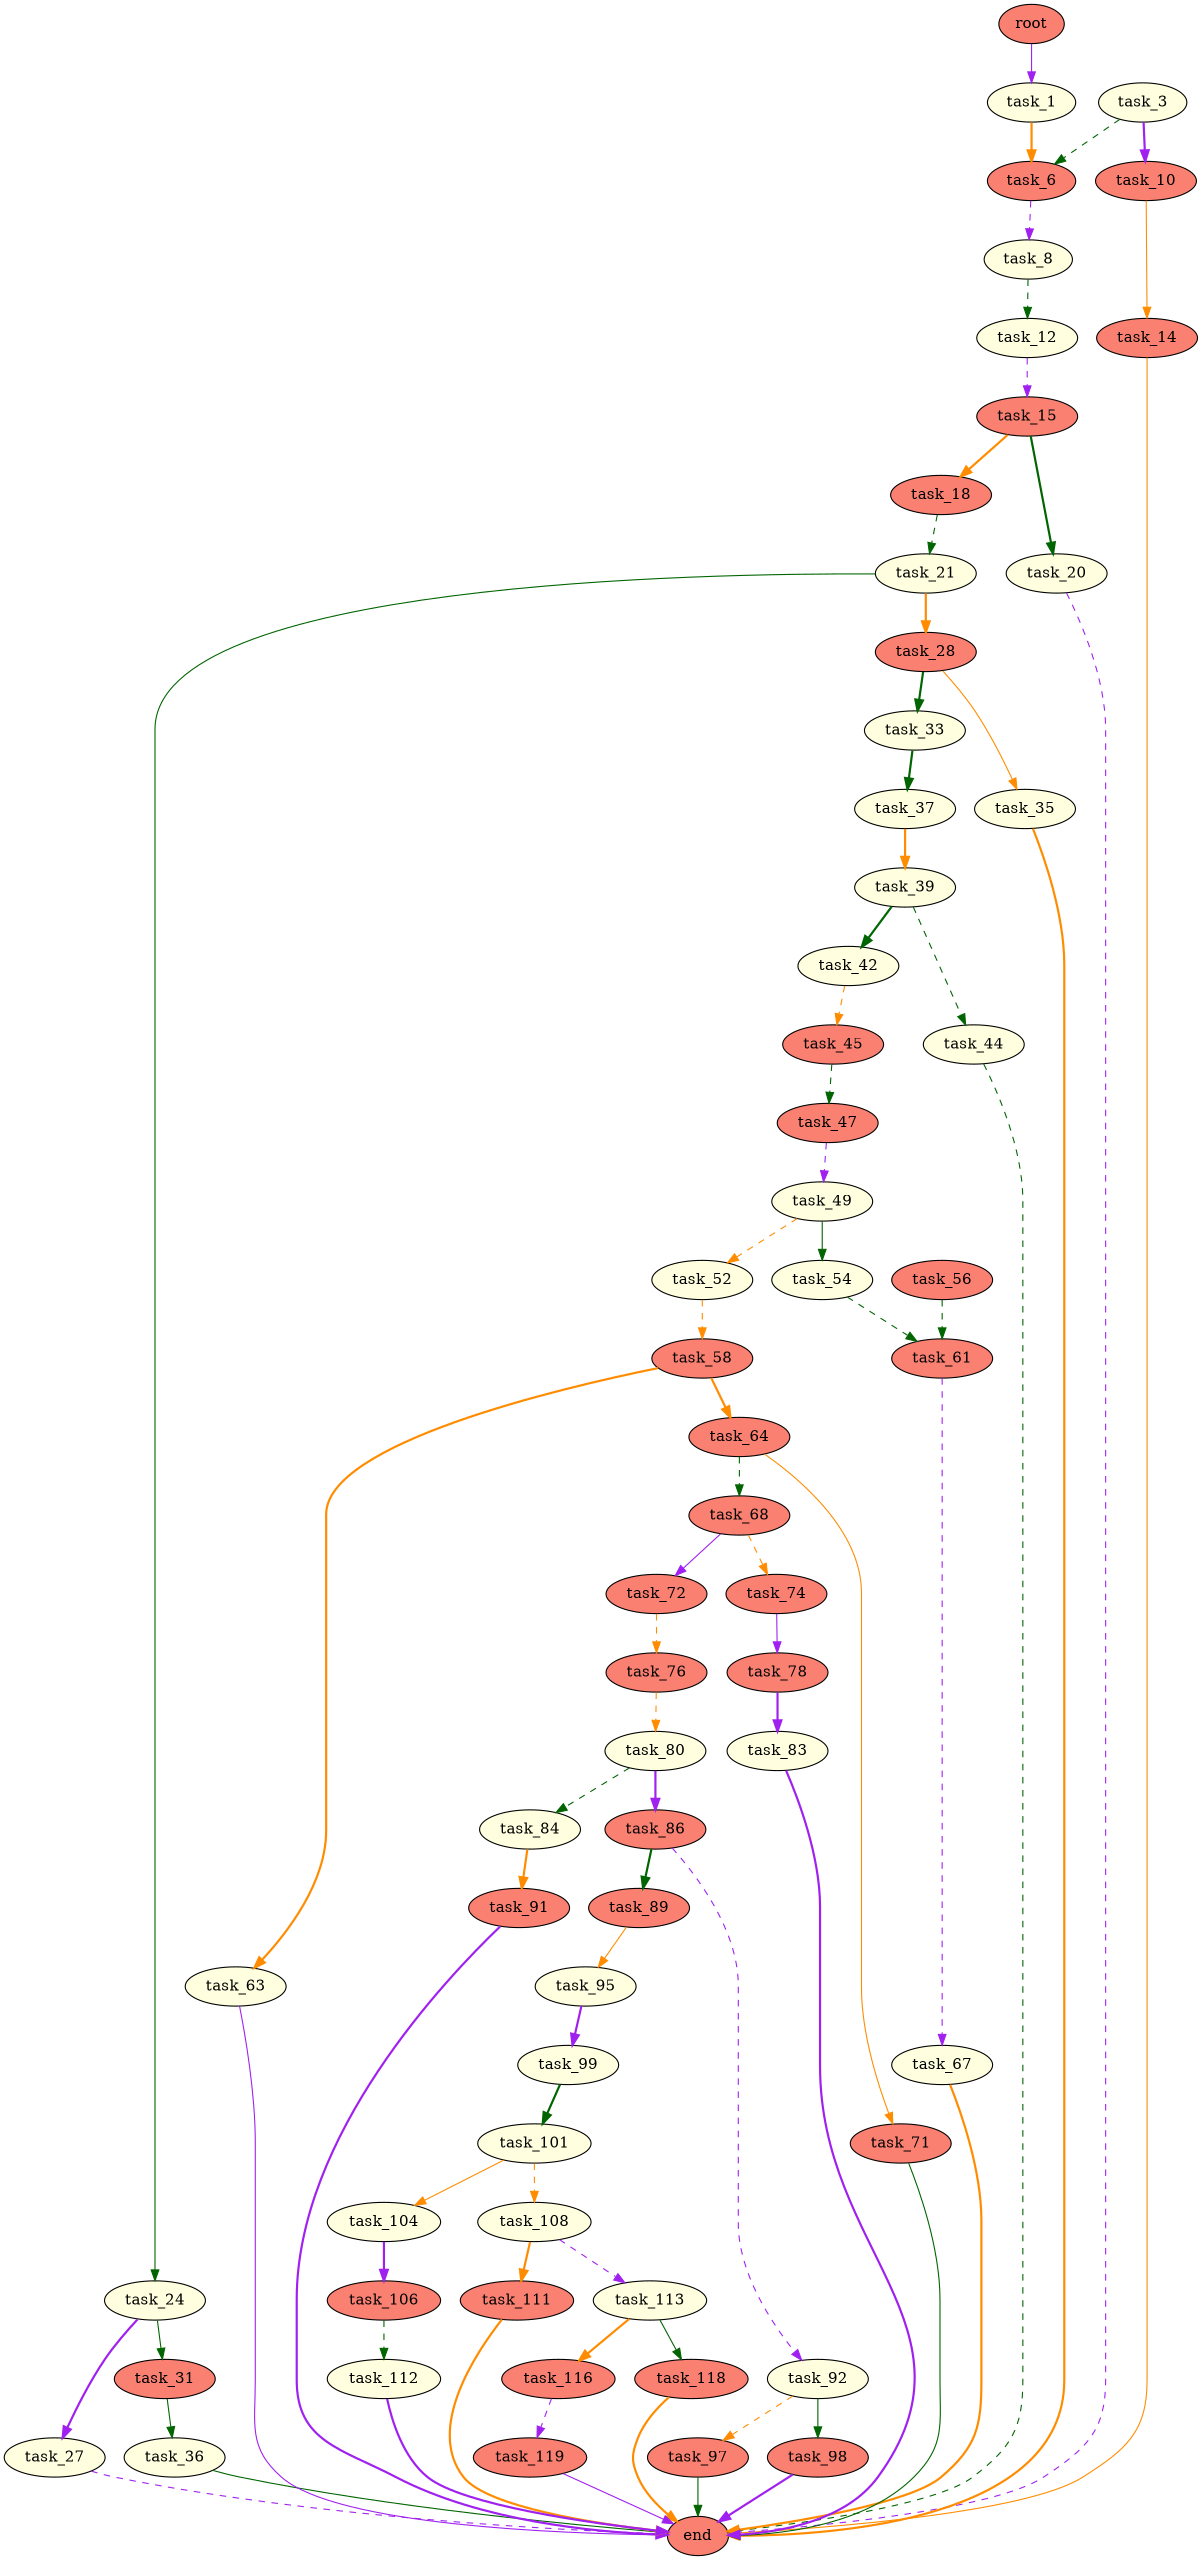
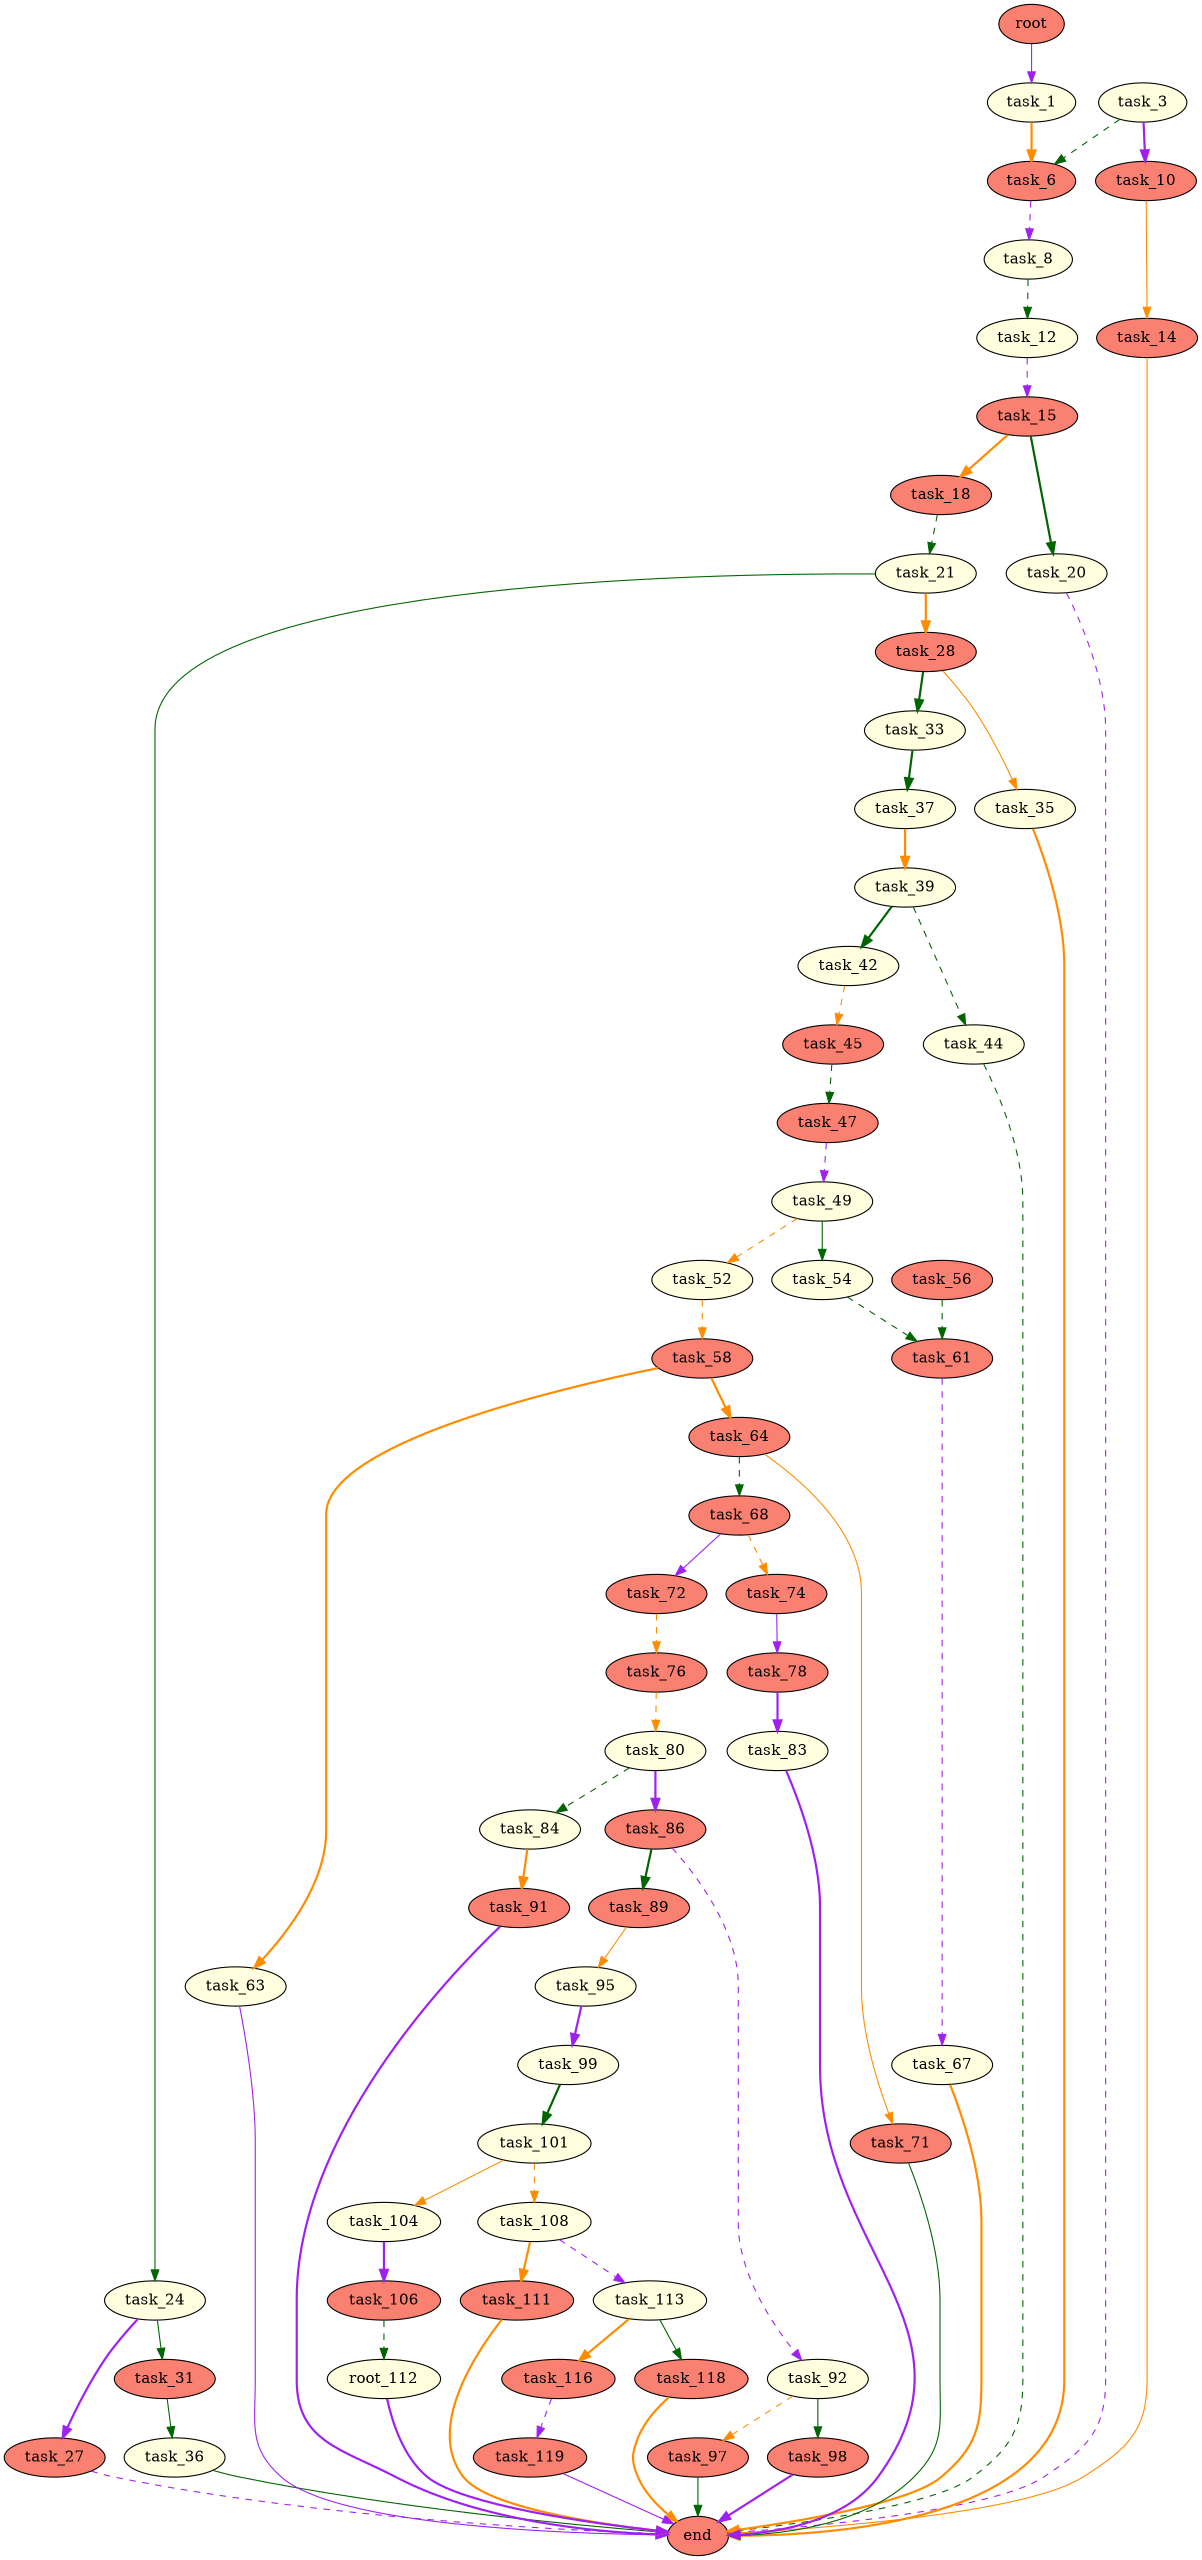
(384, 2379) -> (384, 2379)
(55, 2457) -> (55, 2457)
